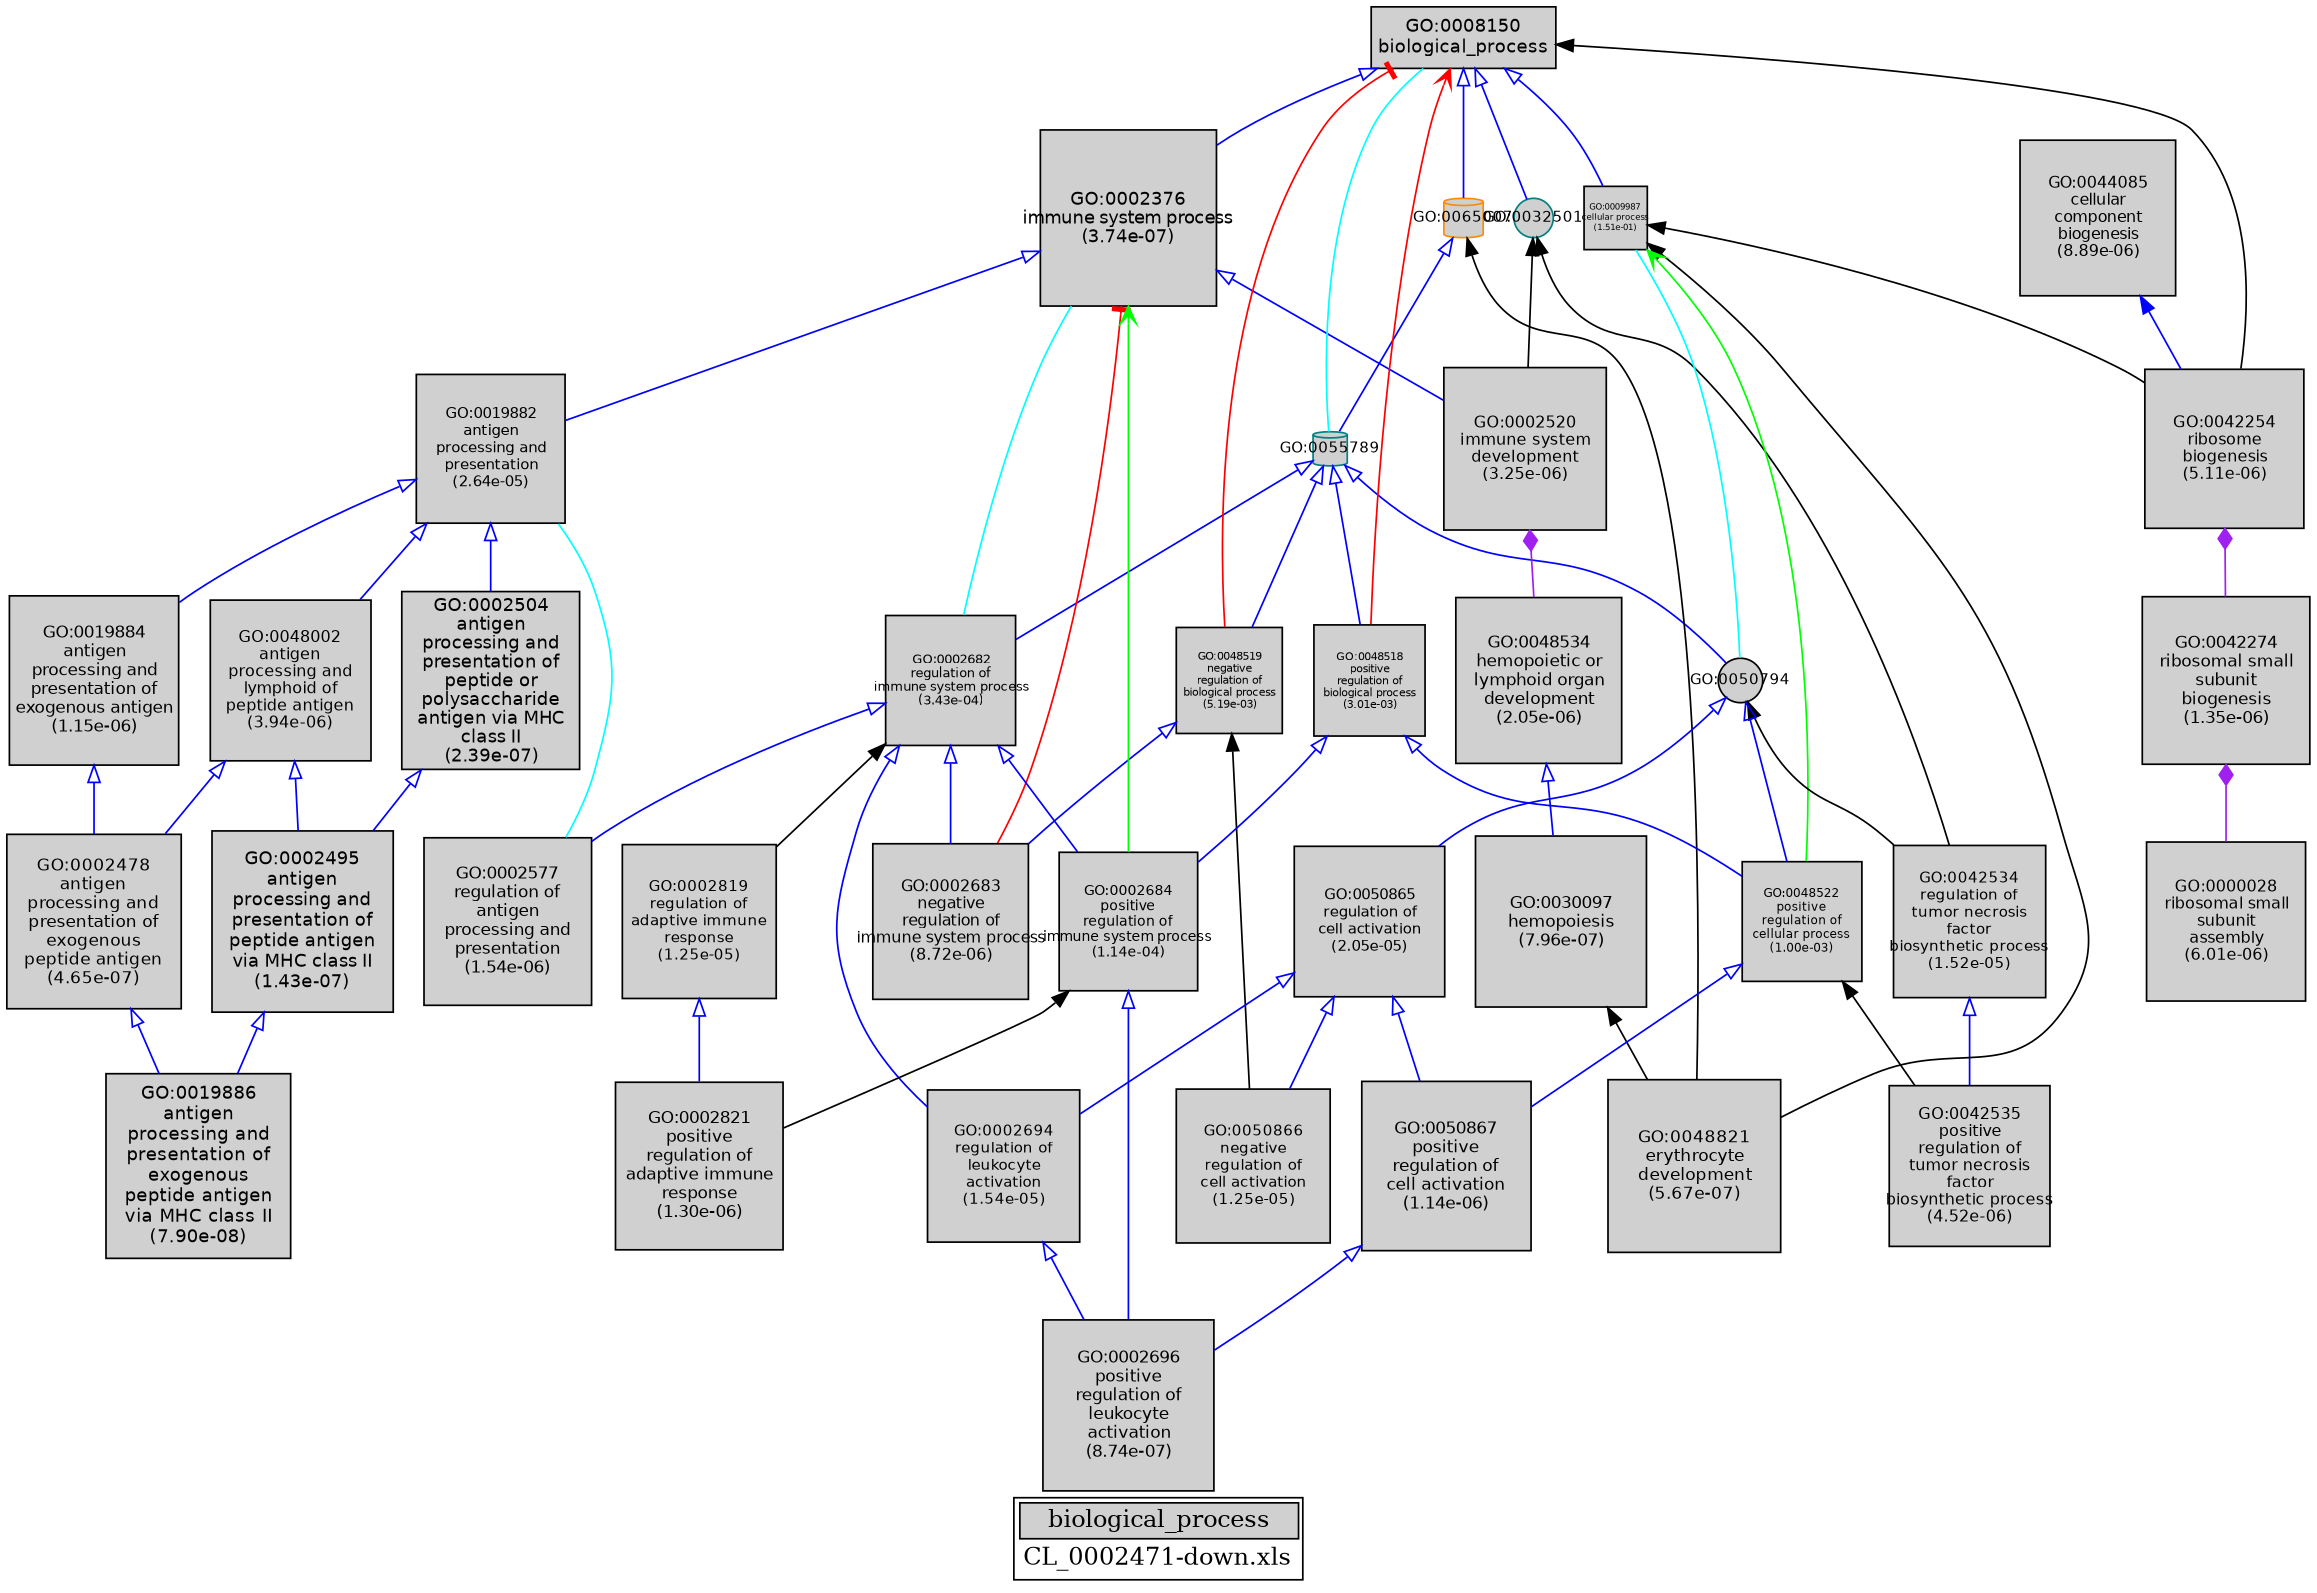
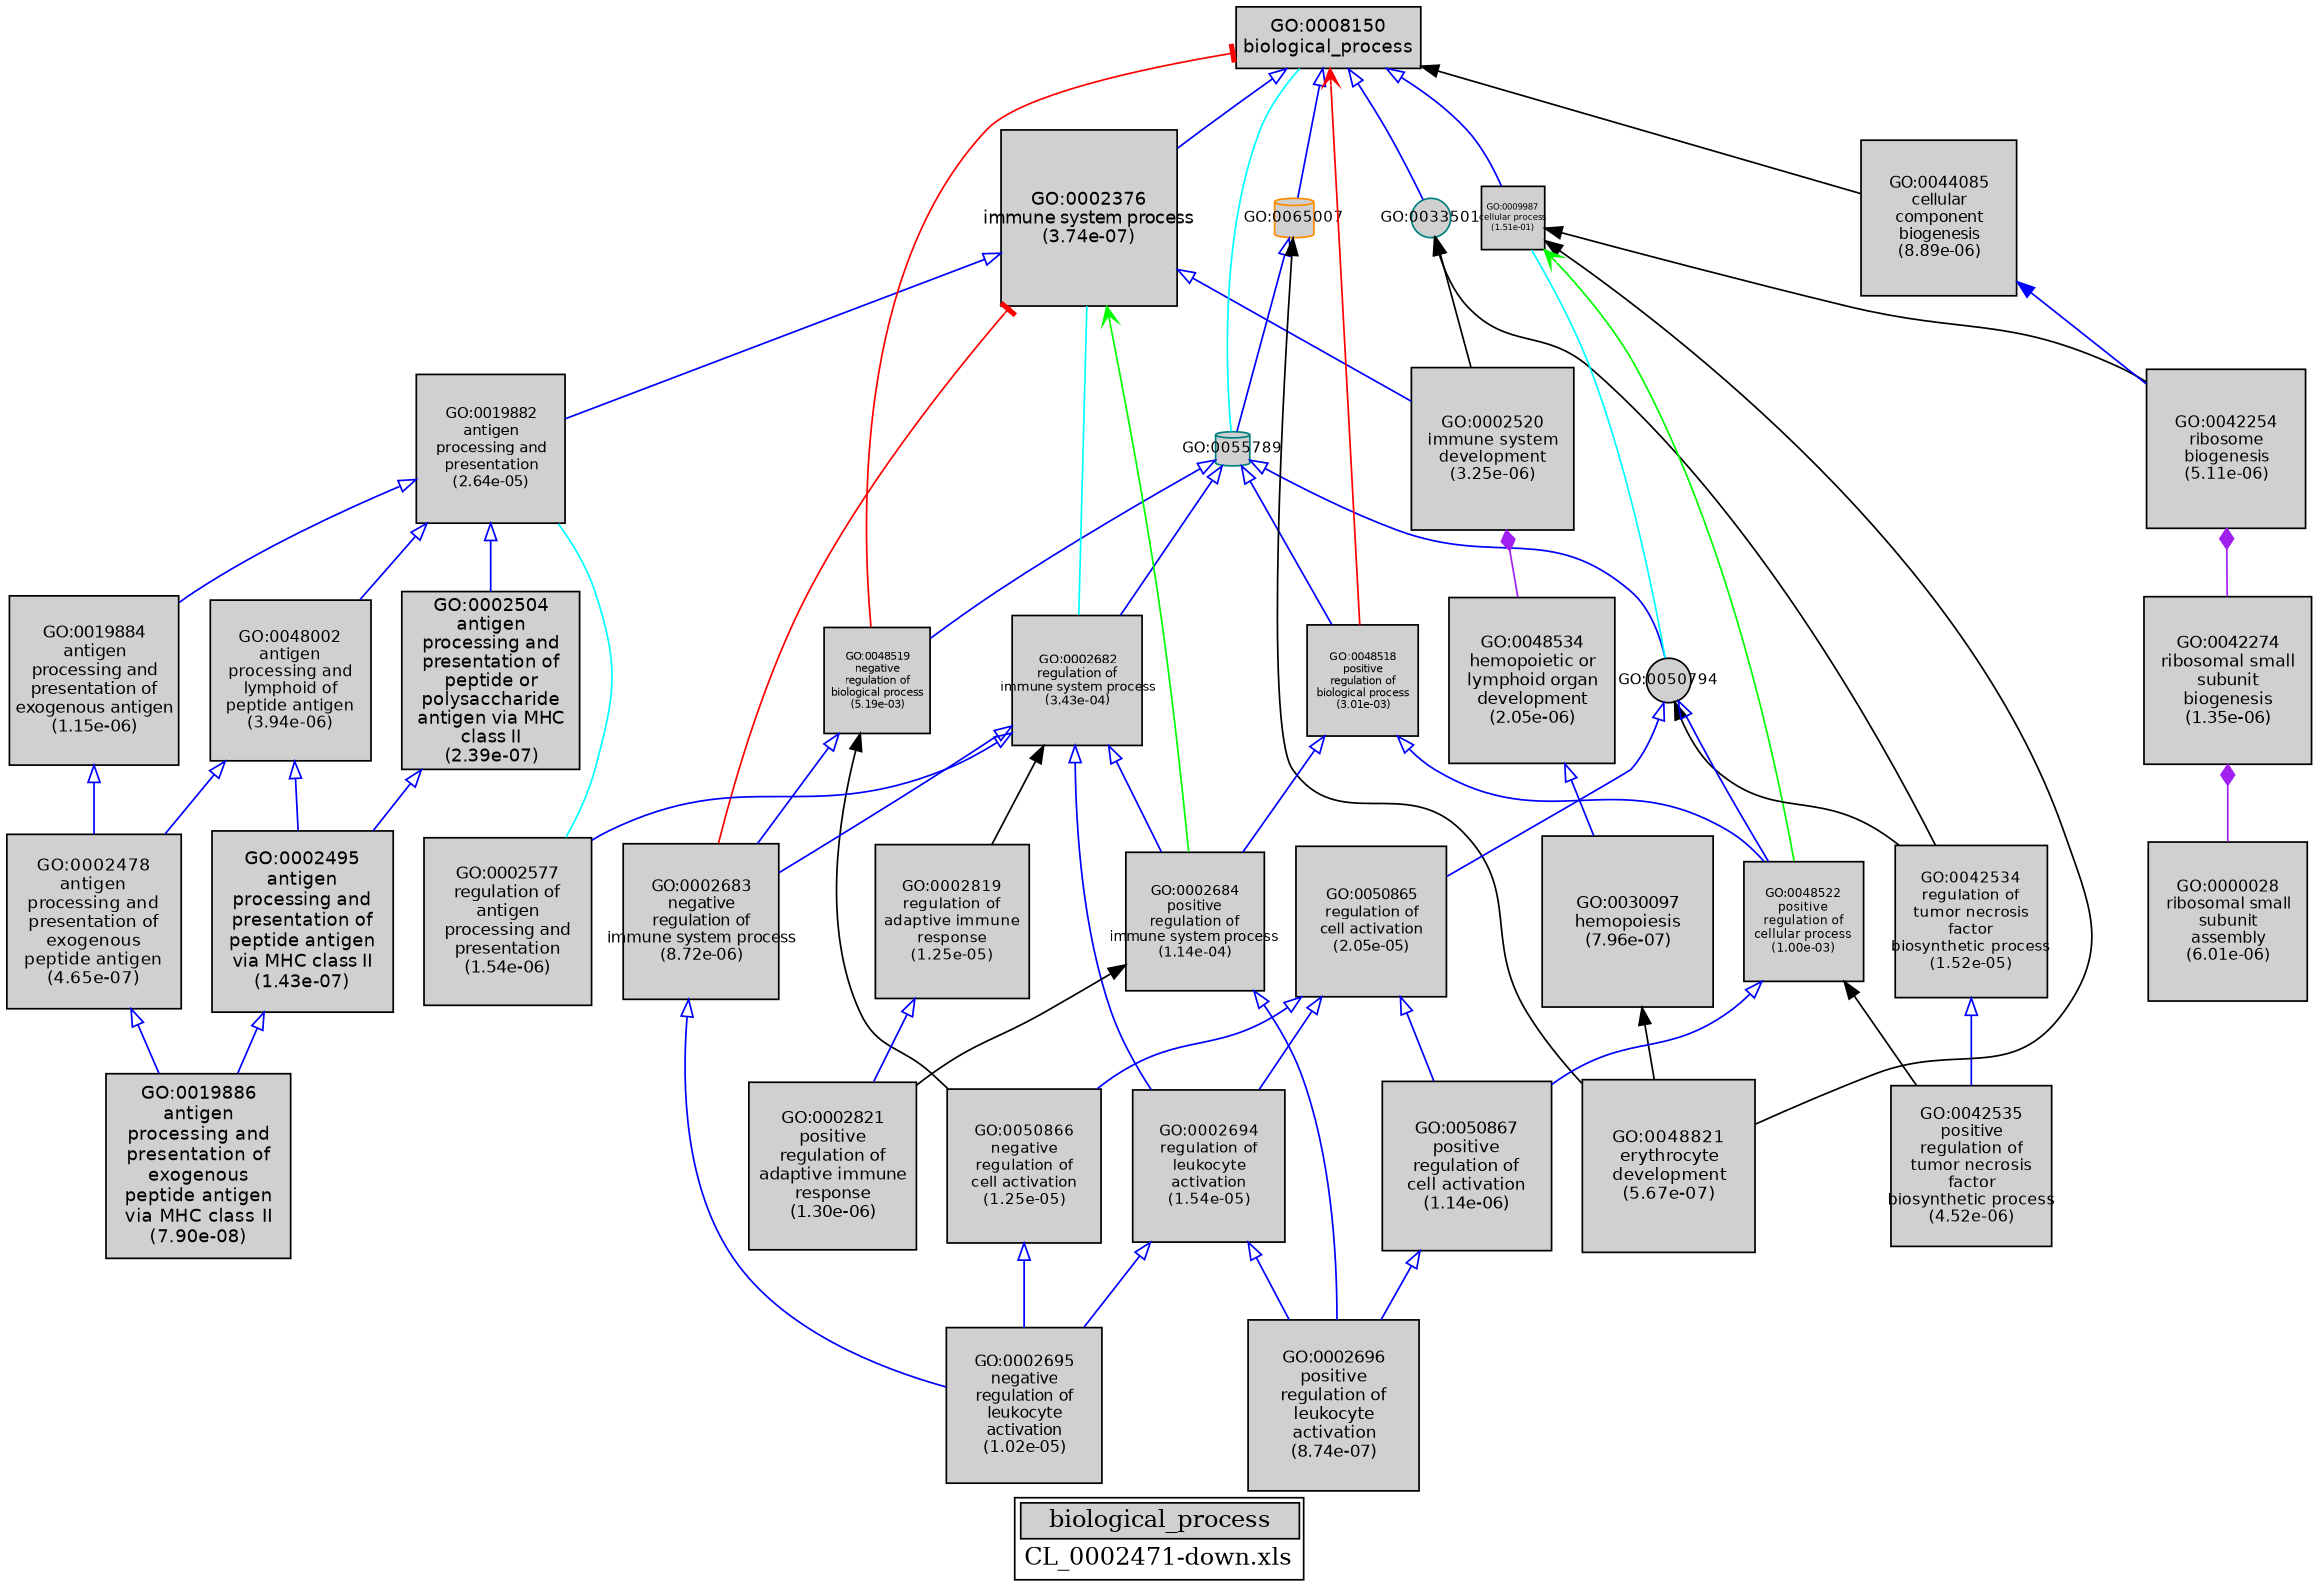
(2011, 85) -> (1649, 132)
(1534, 218) -> (1431, 218)
none -> (1024, 1405)
